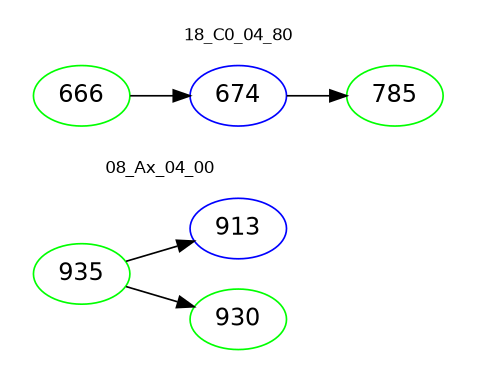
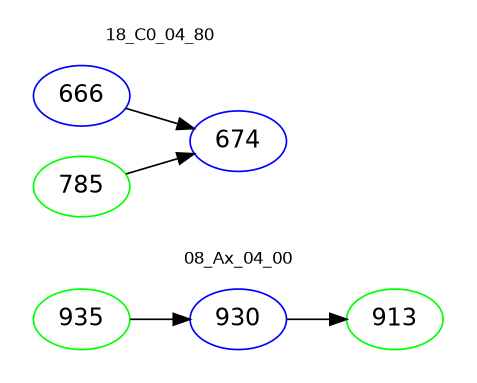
(82, 96) -> (82, 96)
(308, 96) -> (152, 166)
(238, 229) -> (395, 319)
(152, 254) -> (308, 319)
(238, 319) -> (238, 319)
